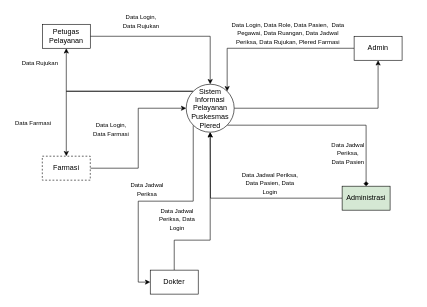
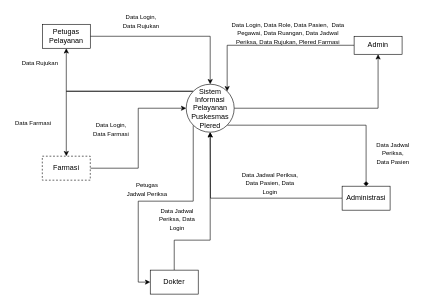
(378, 48) -> (378, 45)
(348, 153) -> (393, 153)
(147, 189) -> (147, 189)
(366, 198) -> (366, 198)
